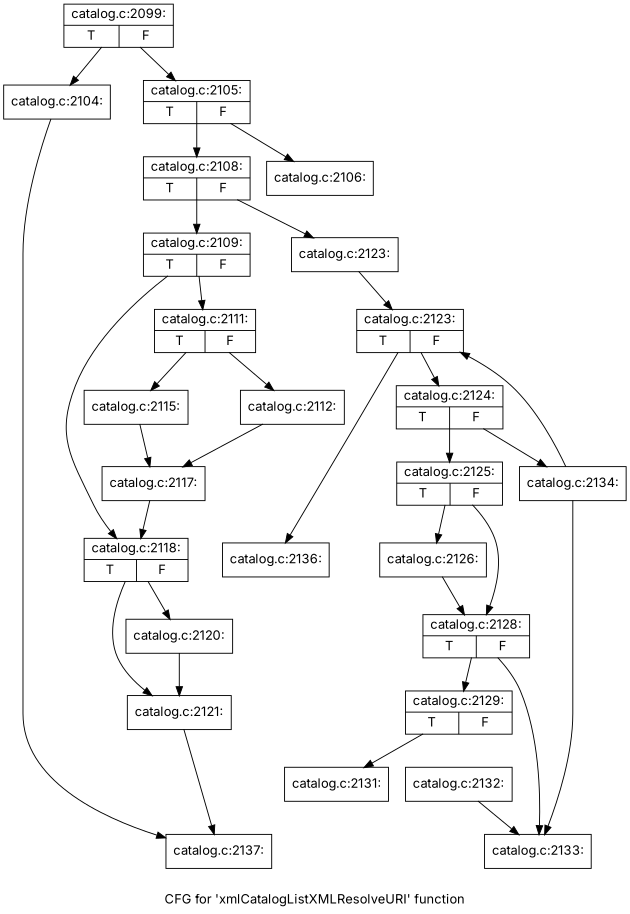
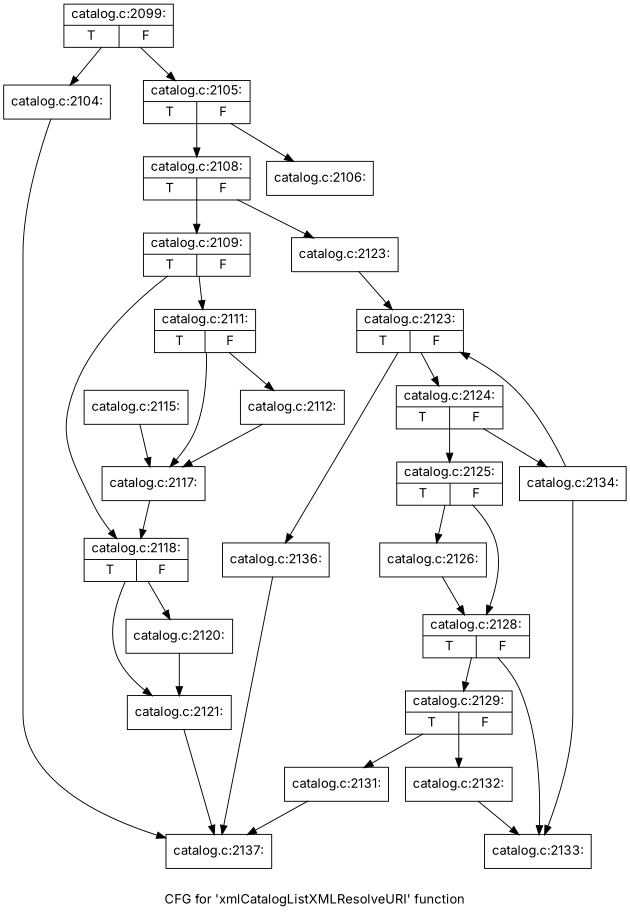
(172, 368) -> (202, 409)
none -> (248, 701)
none -> (459, 746)
none -> (282, 816)
